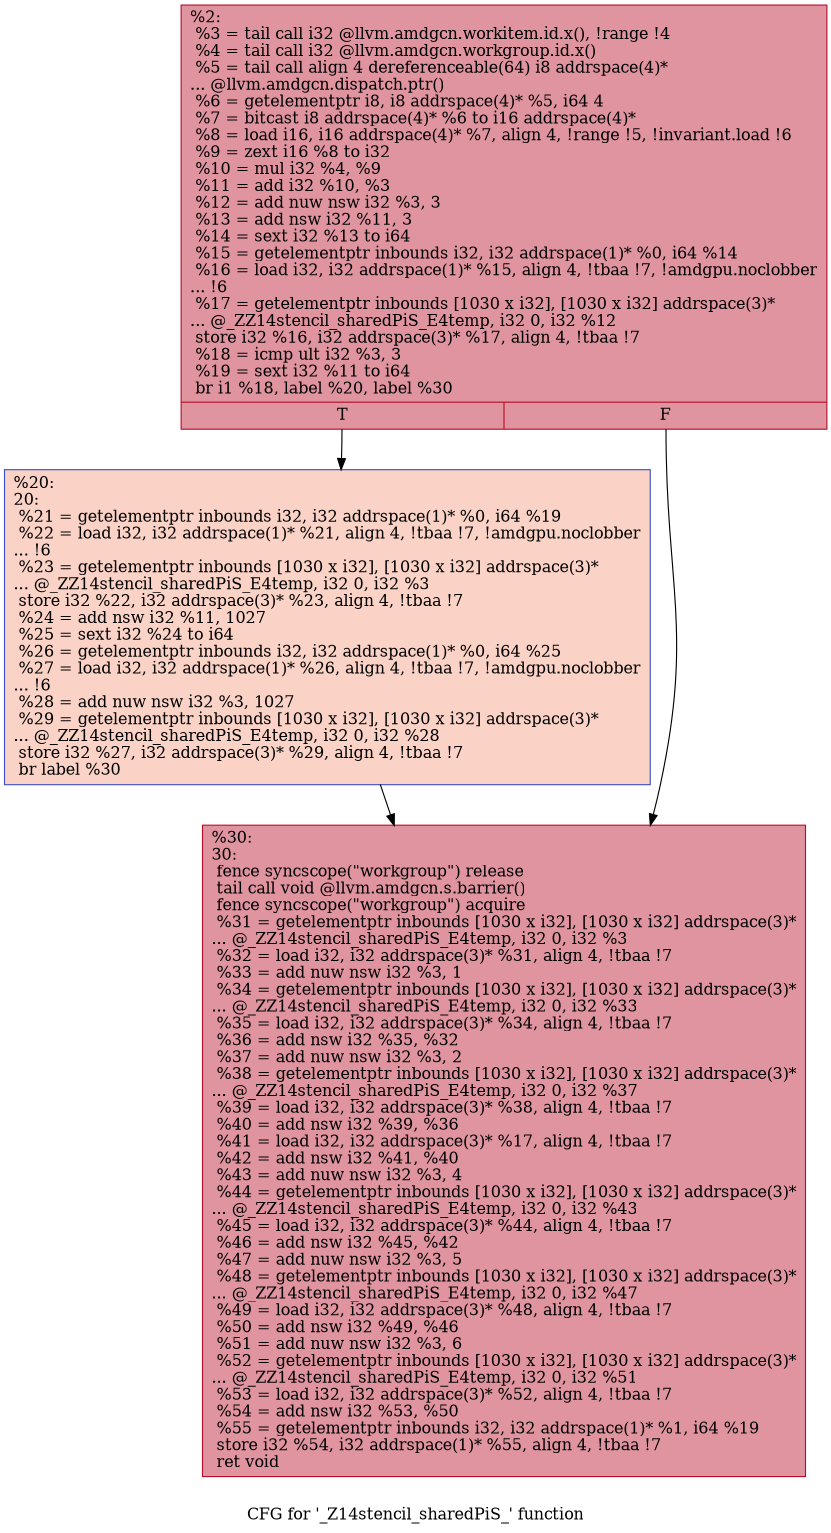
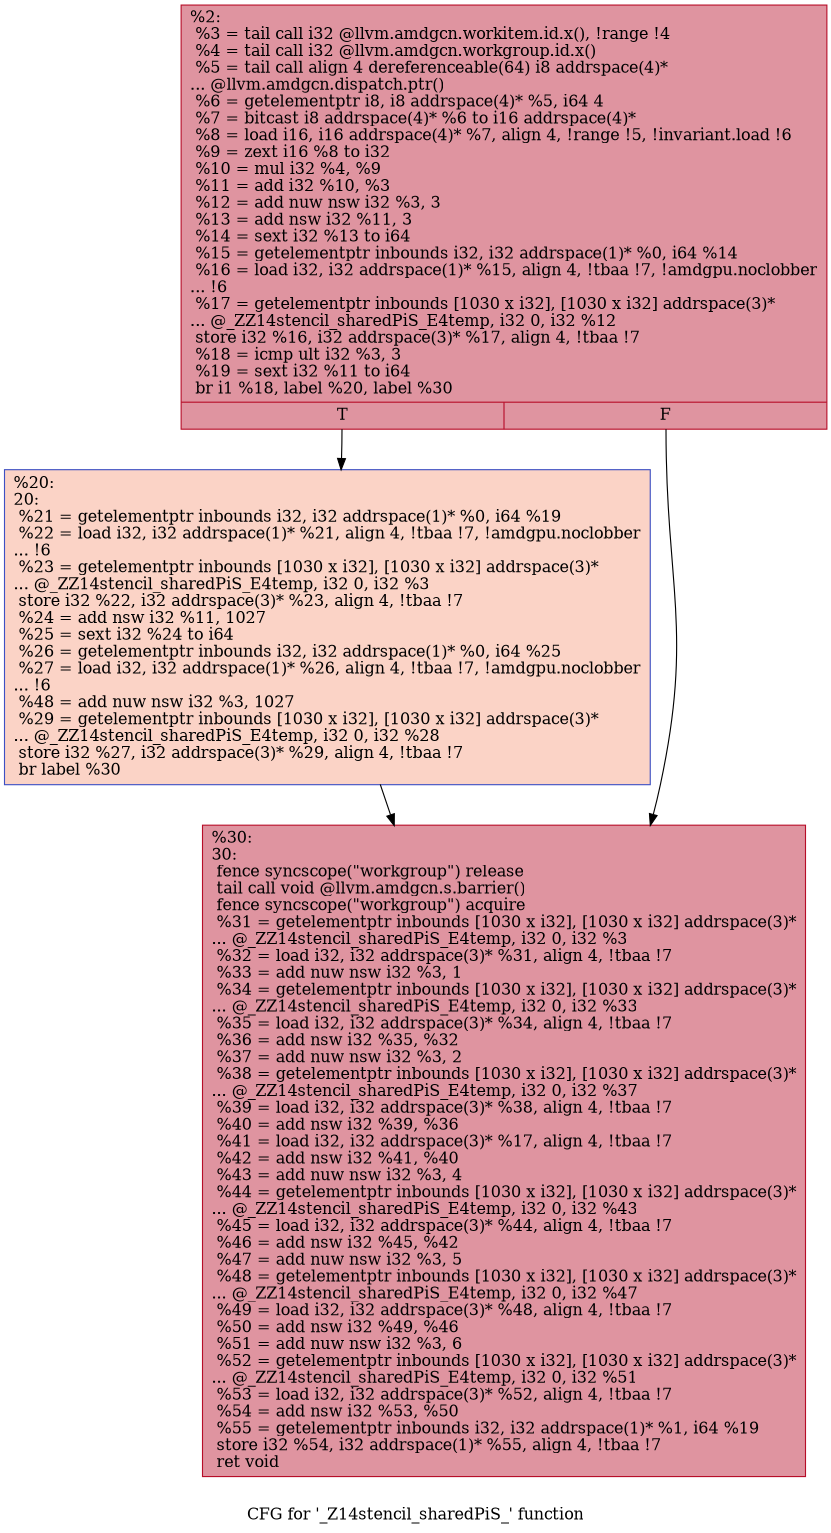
(154, 703) -> (154, 703)
